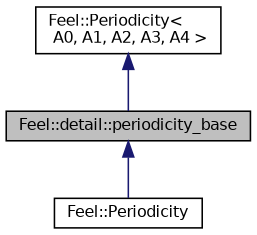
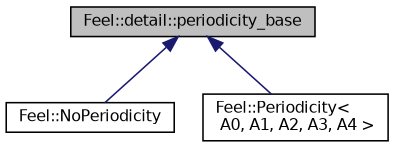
(128, 90) -> (245, 71)
(128, 213) -> (90, 117)
